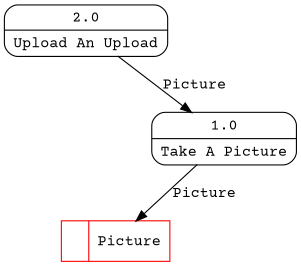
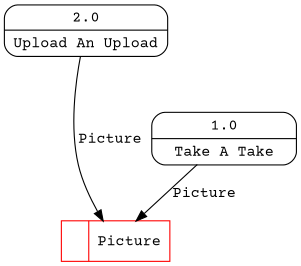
(150, 81) -> (74, 136)
(224, 151) -> (224, 151)
